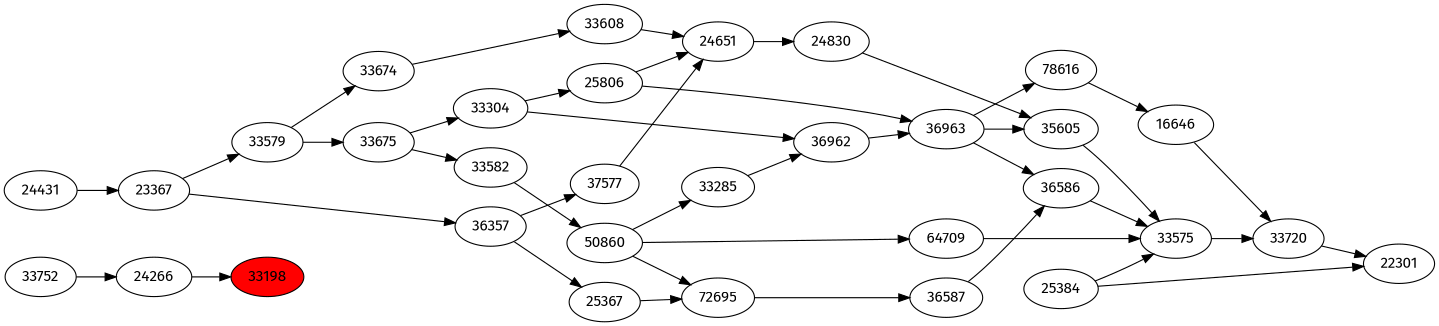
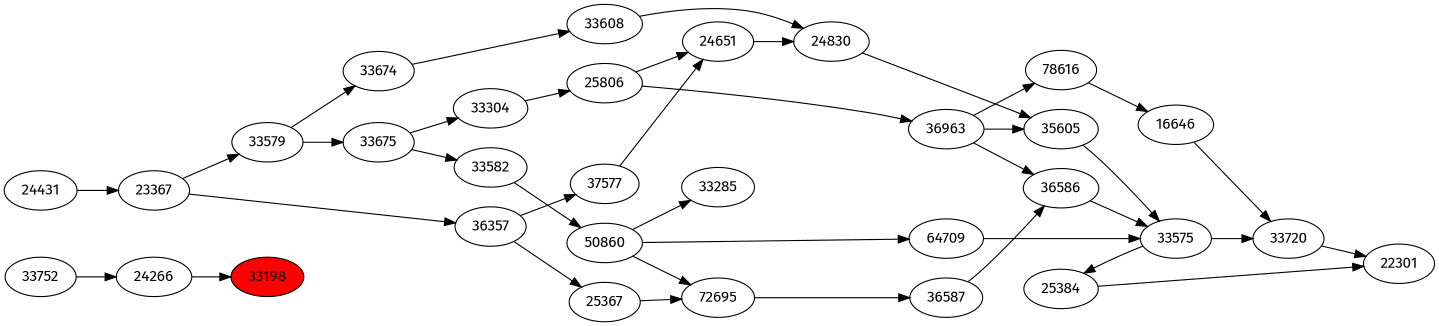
(657, 32) -> (717, 9)
(831, 142) -> none
(1119, 271) -> (1118, 257)
